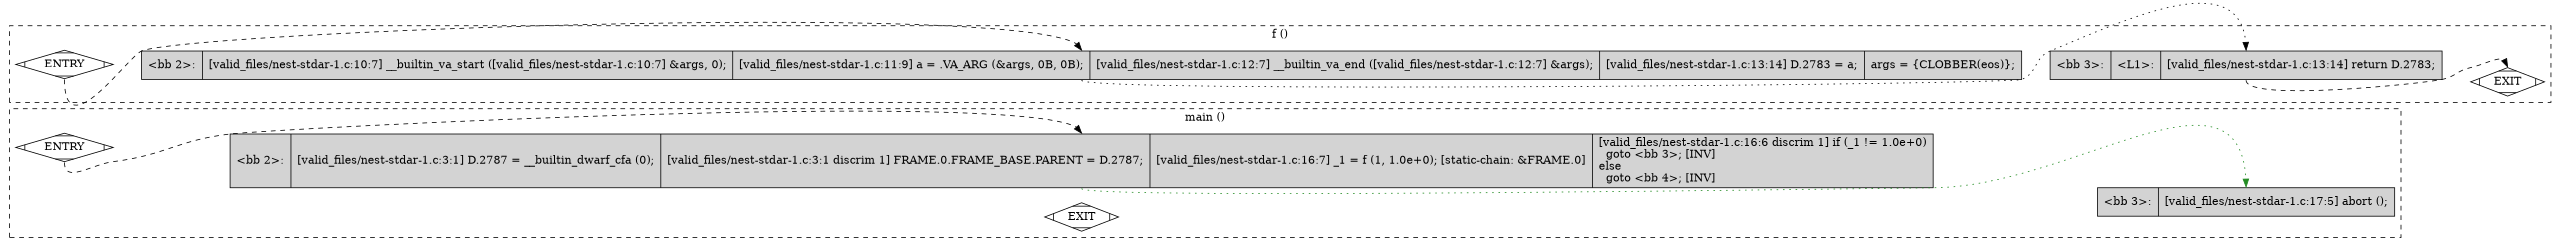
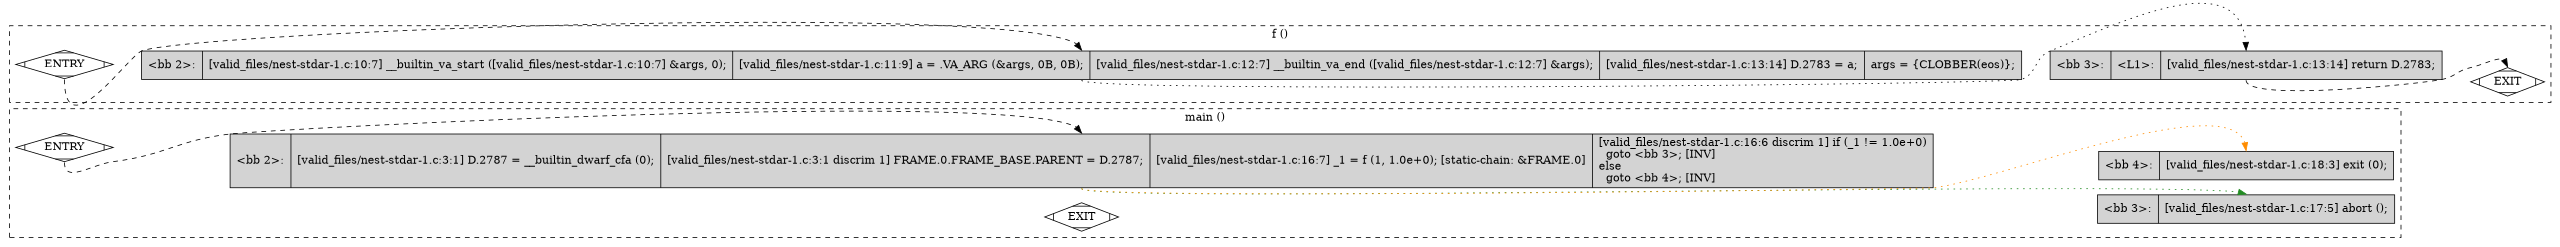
none -> (2246, 166)
